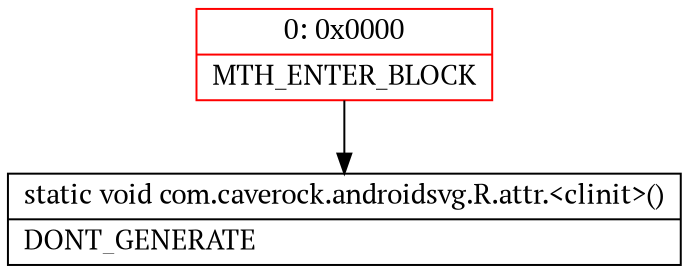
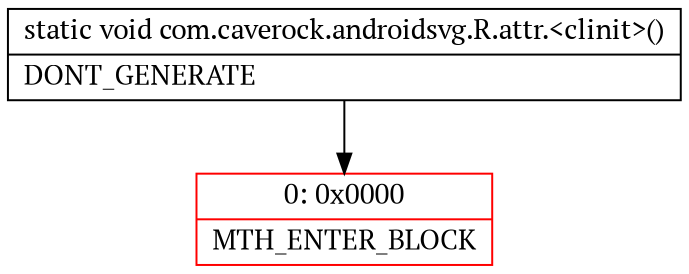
(344, 127) -> (344, 127)
